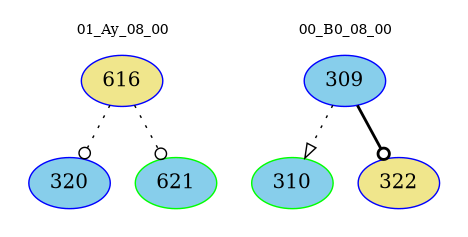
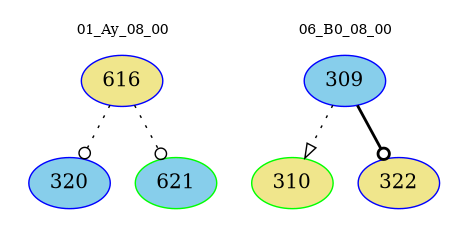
(346, 31) -> (346, 31)
(292, 183) -> (292, 183)
